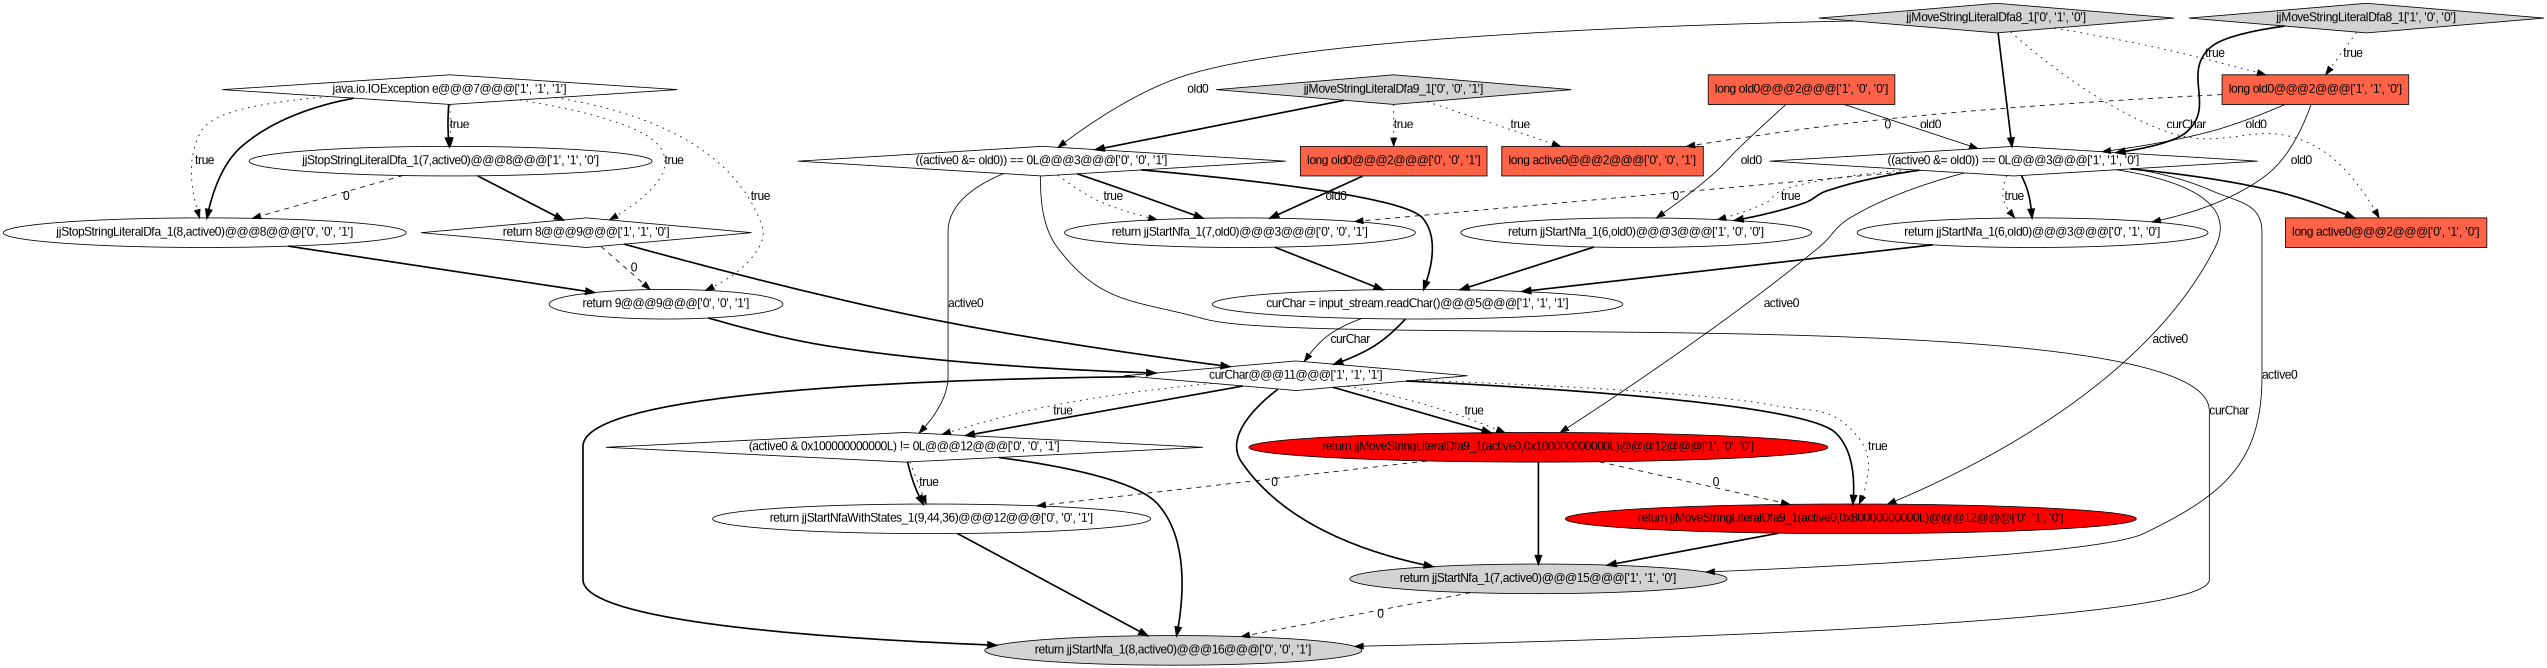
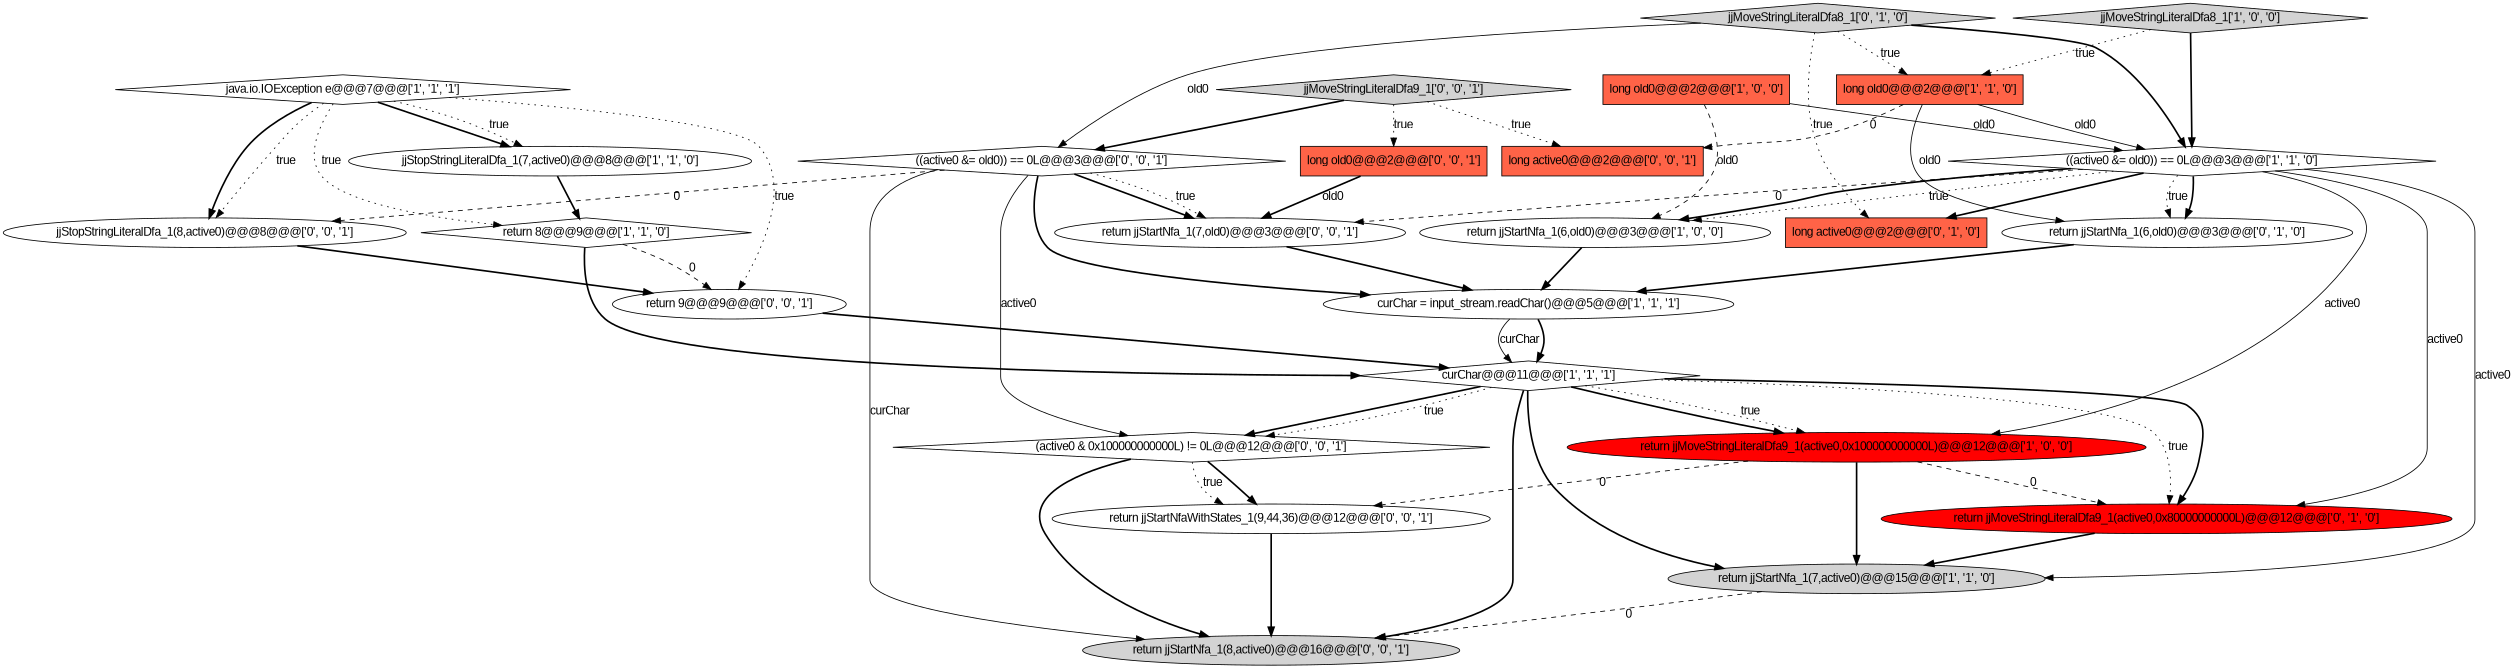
(2187, 125) -> (1823, 125)
(1726, 161) -> (1713, 172)
(332, 196) -> (643, 195)
